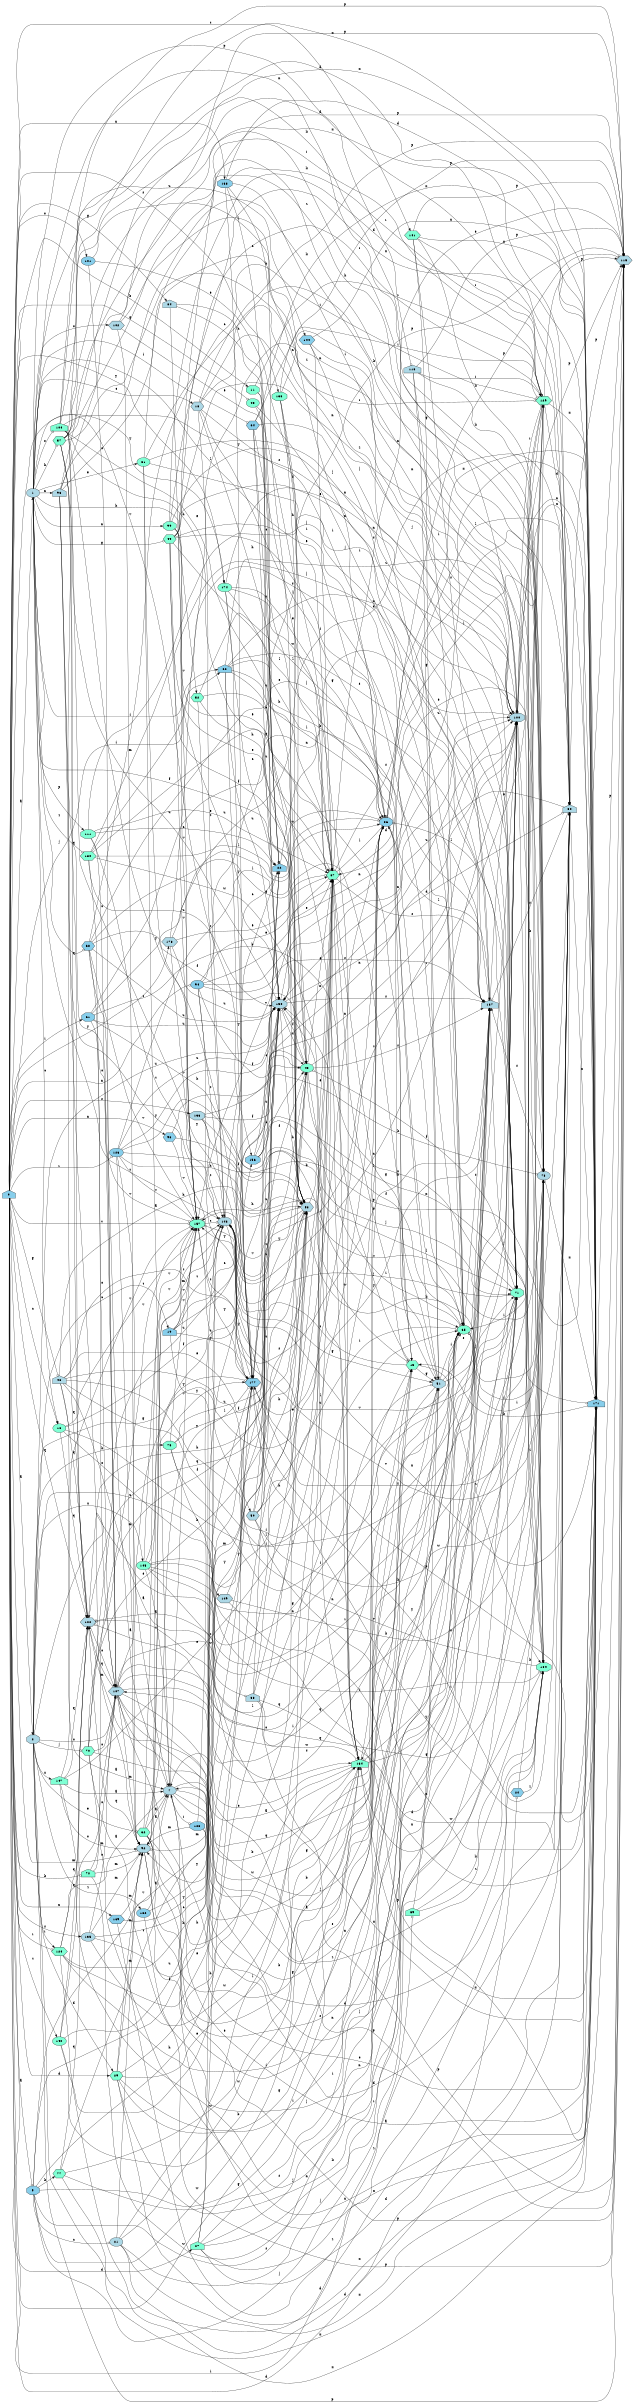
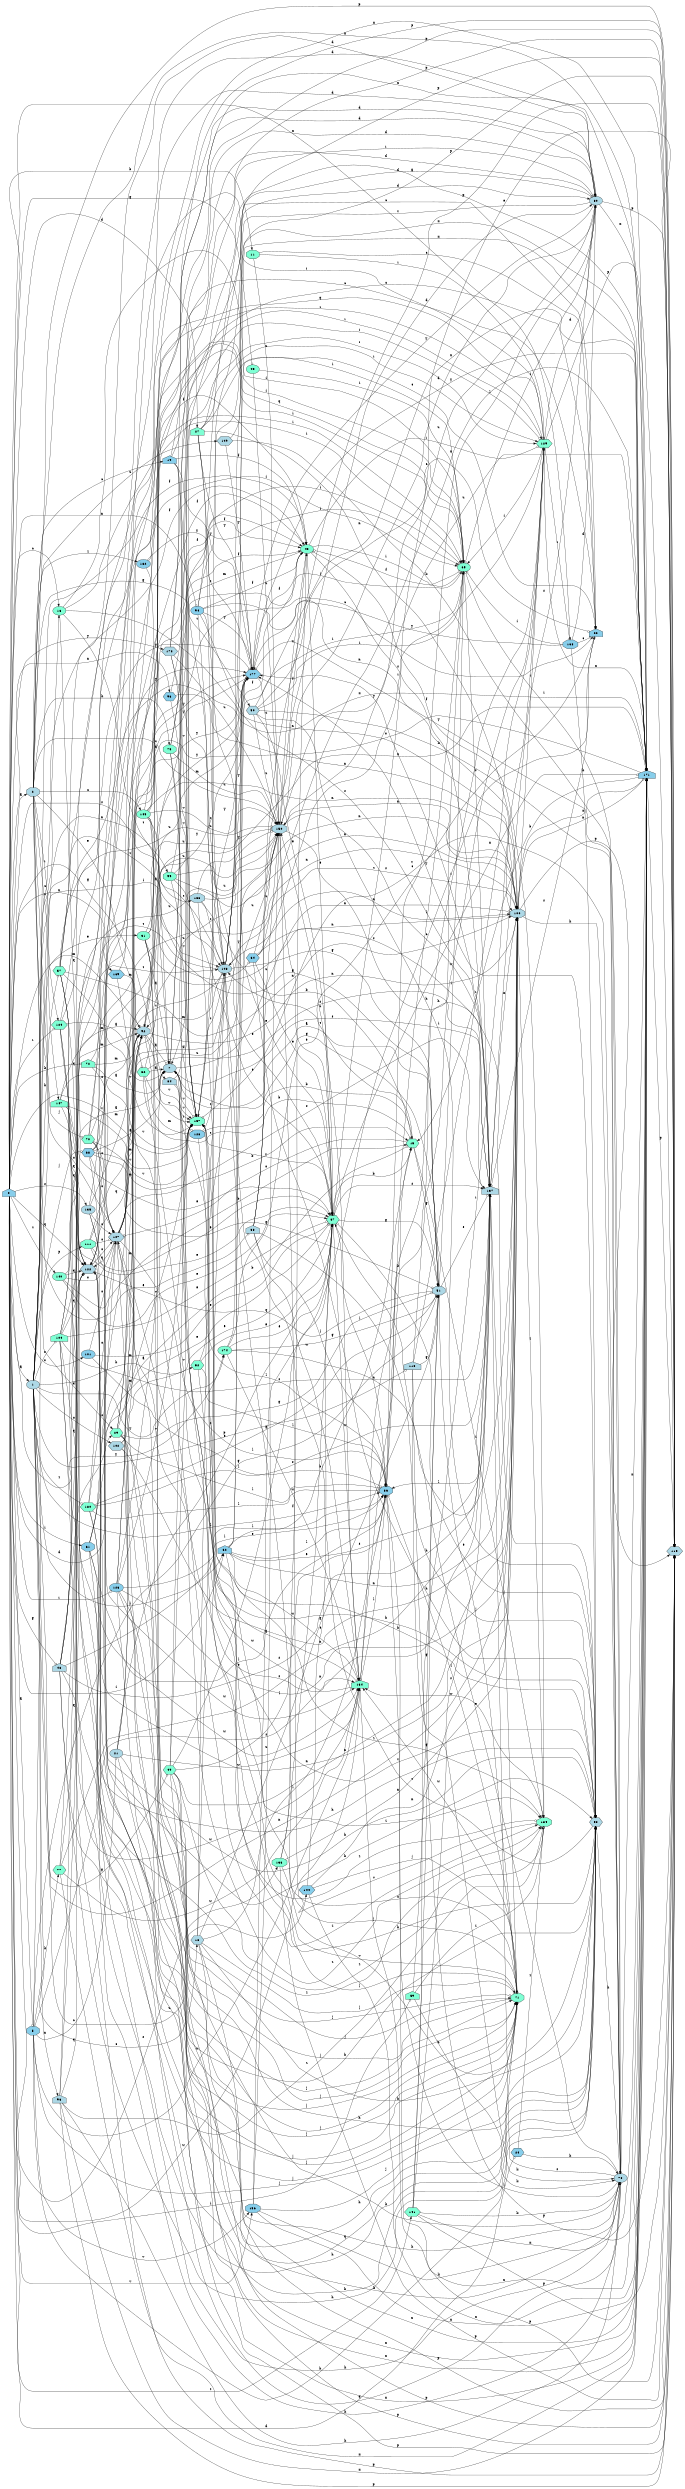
(412, 248) -> (557, 543)
(249, 791) -> (157, 711)
(570, 809) -> (596, 201)
(355, 1843) -> (317, 1633)
(374, 2083) -> (386, 147)
